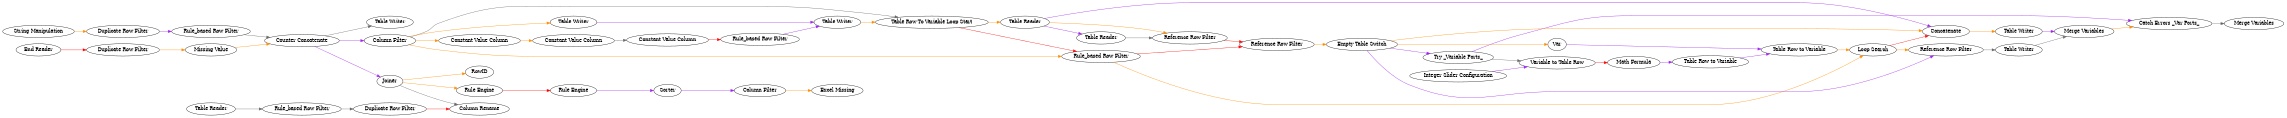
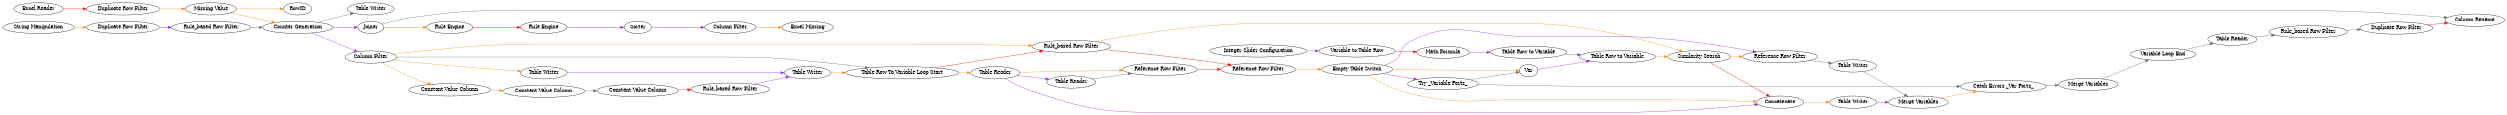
(1798, 16) -> (1717, 86)
(302, 41) -> (298, 27)
(38, 50) -> (38, 9)
(1873, 50) -> (1699, 57)
none -> (2163, 54)
(1505, 60) -> (1493, 76)
(432, 77) -> (258, 9)
